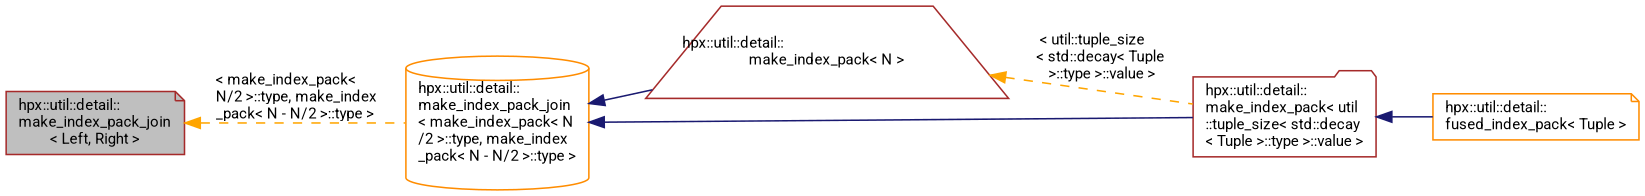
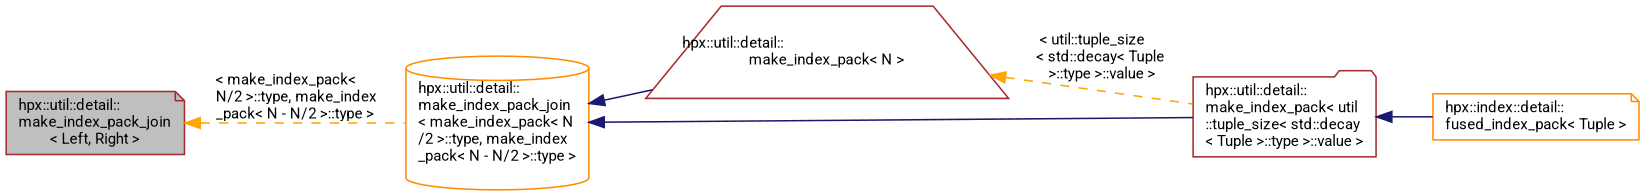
(1536, 117) -> (1536, 117)
